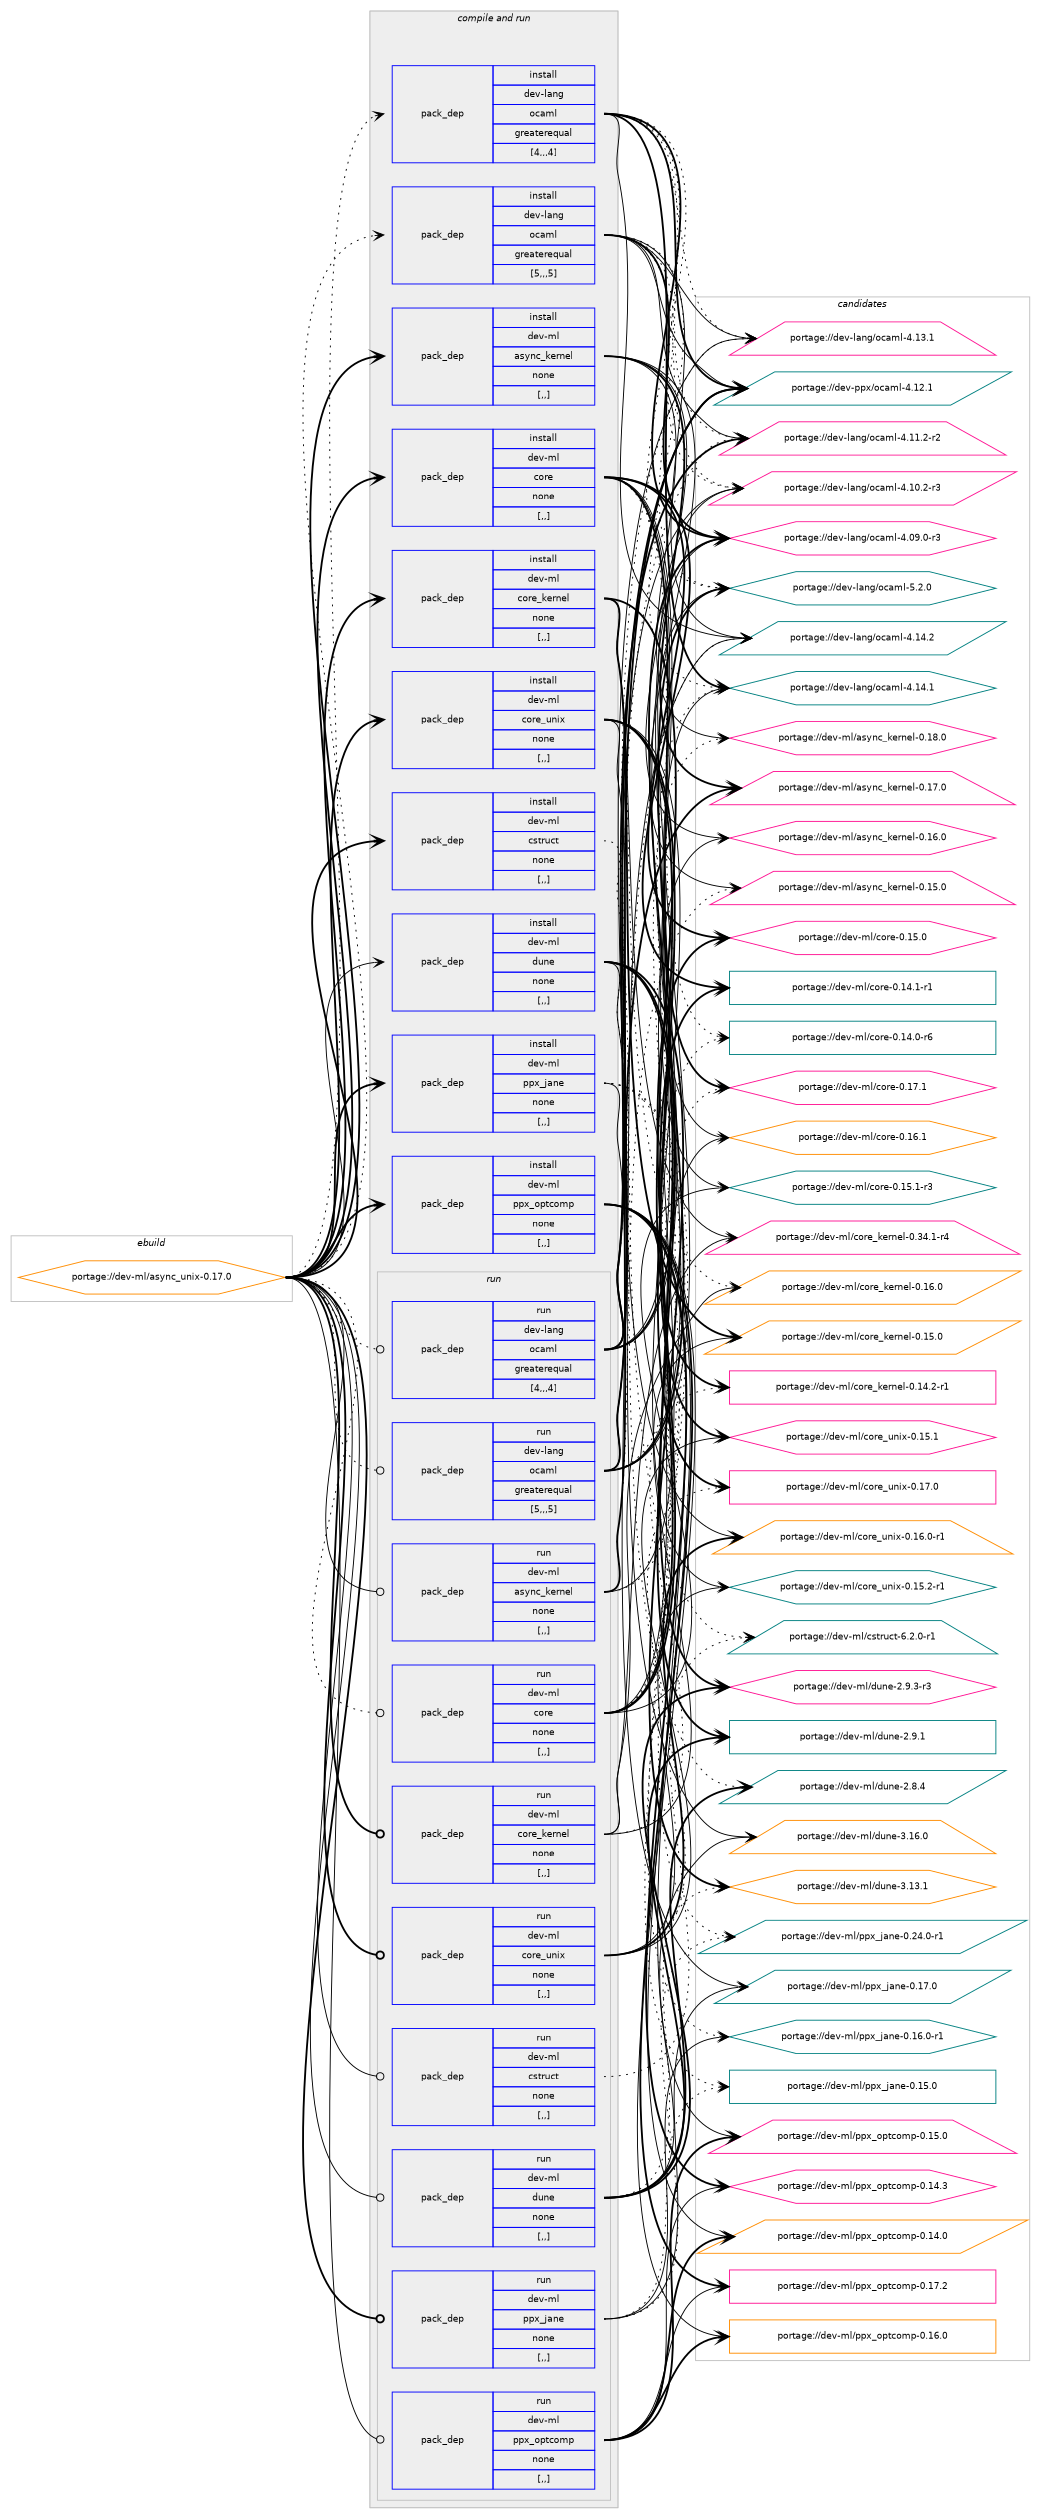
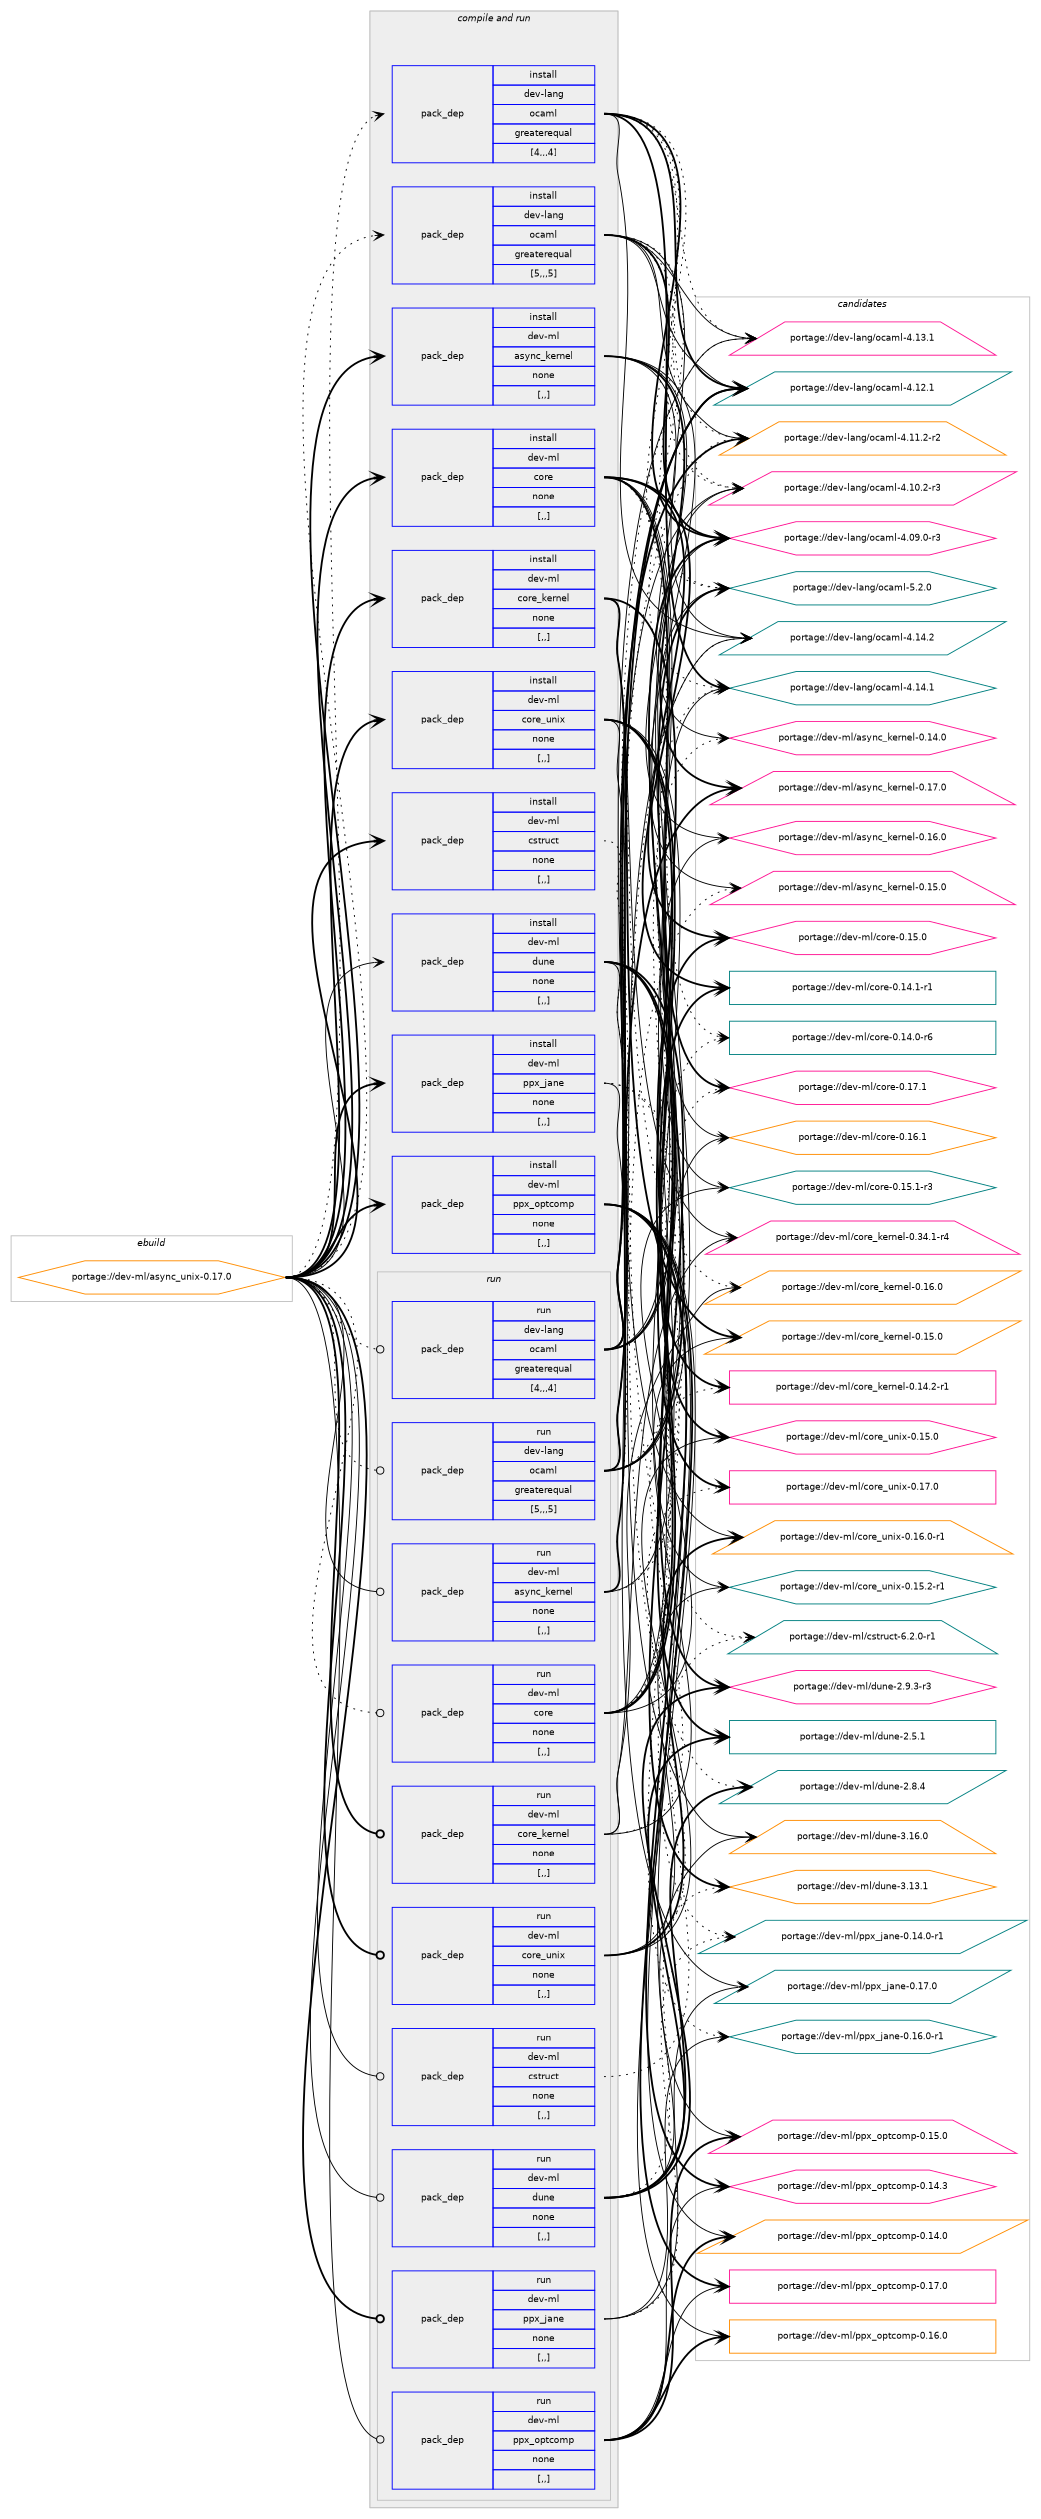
(863, 388) -> (863, 388)
(863, 438) -> (863, 438)
(863, 738) -> (863, 738)
(863, 1437) -> (863, 1437)
(863, 1737) -> (863, 1737)
(863, 1937) -> (863, 1937)
(863, 2087) -> none
(863, 2287) -> (863, 2287)
